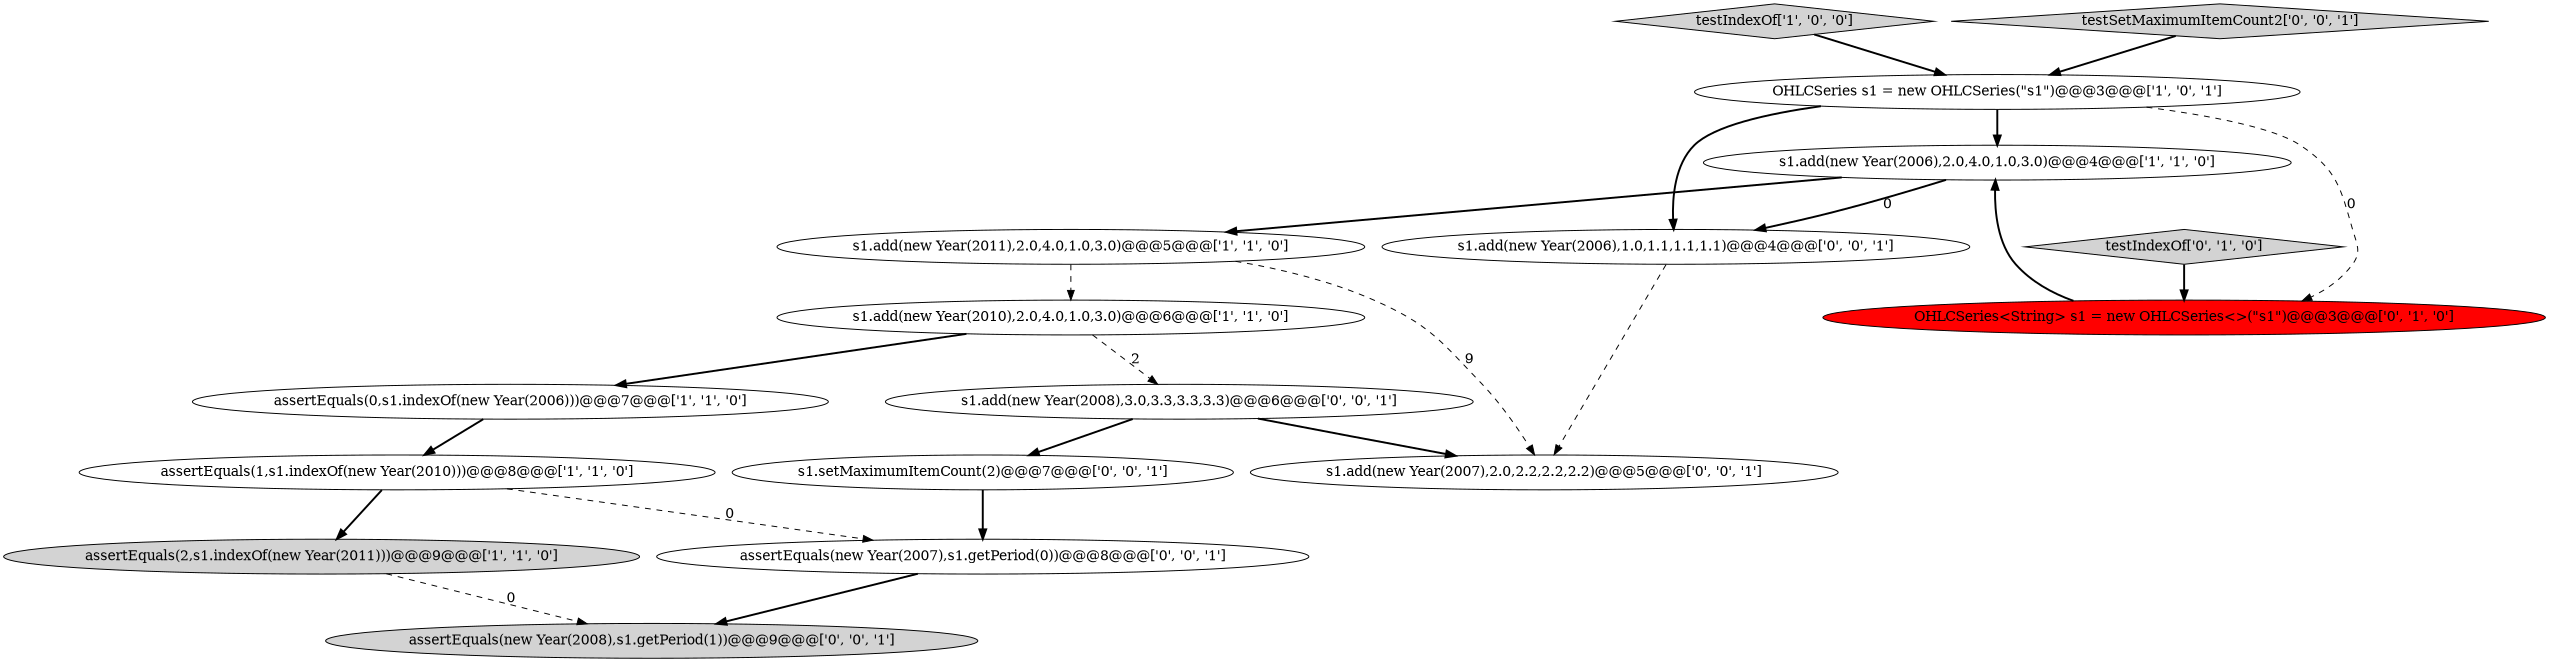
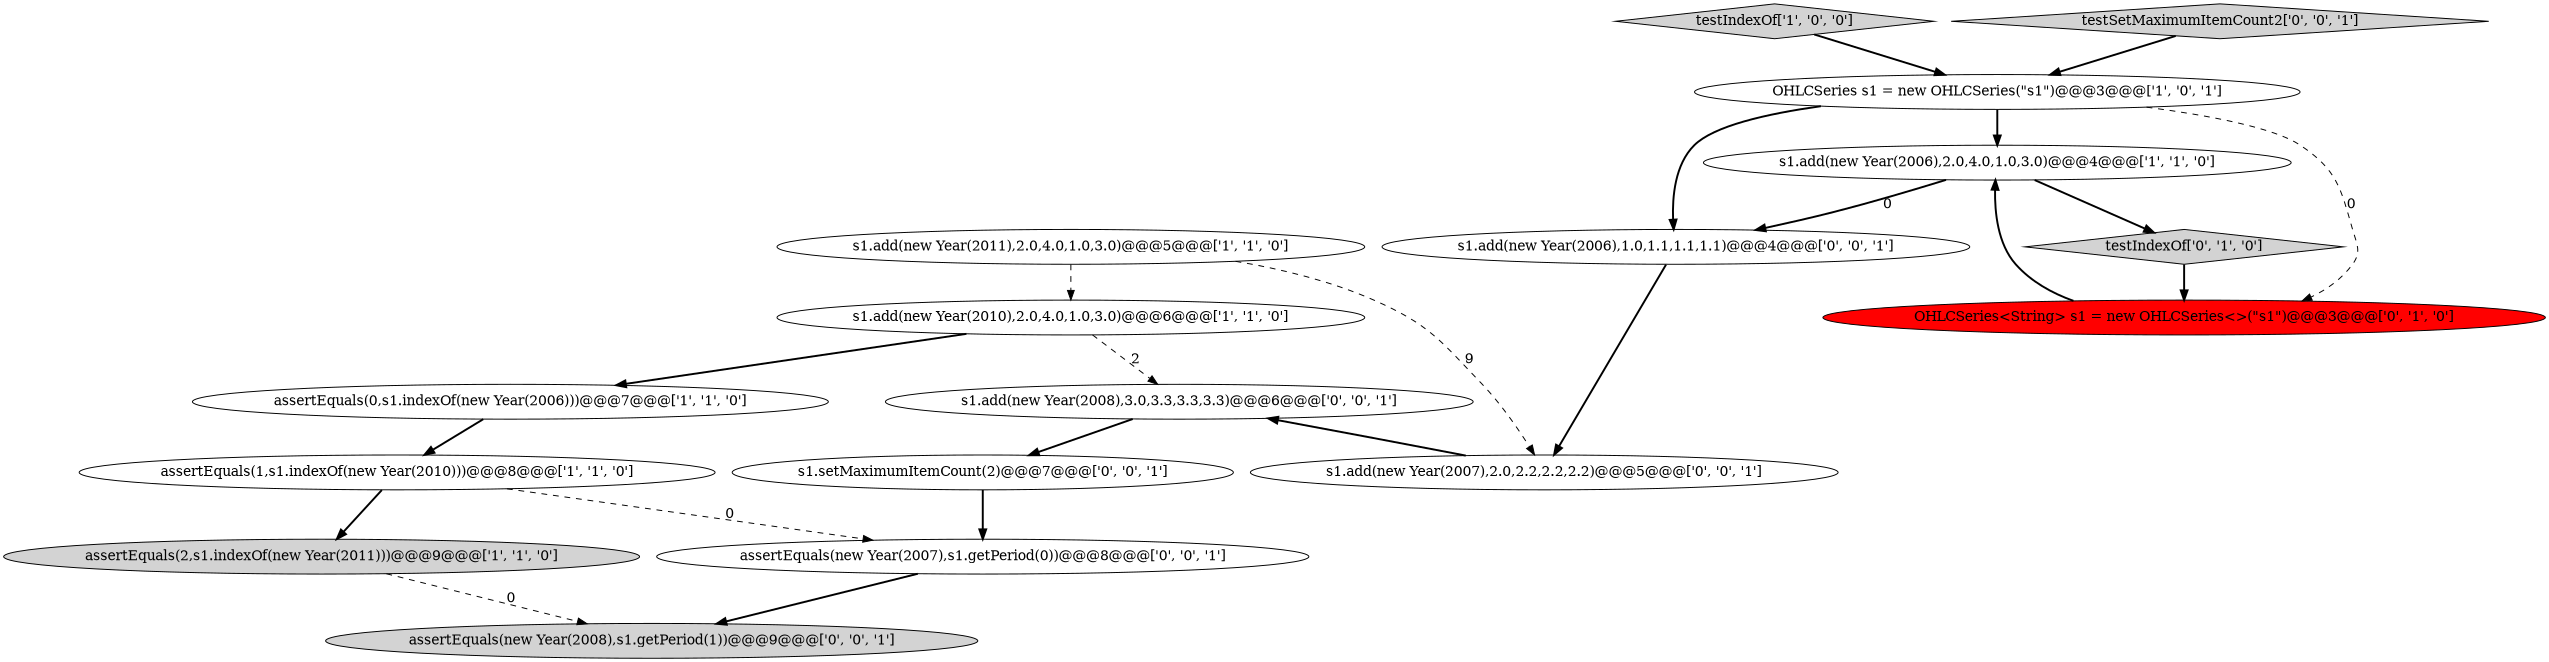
(1539, 204) -> (2090, 204)
(1613, 355) -> (1613, 355)
(1352, 436) -> (1372, 438)
